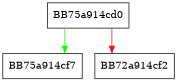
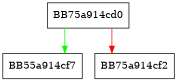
(43, 66) -> (43, 66)
(135, 66) -> (135, 66)
